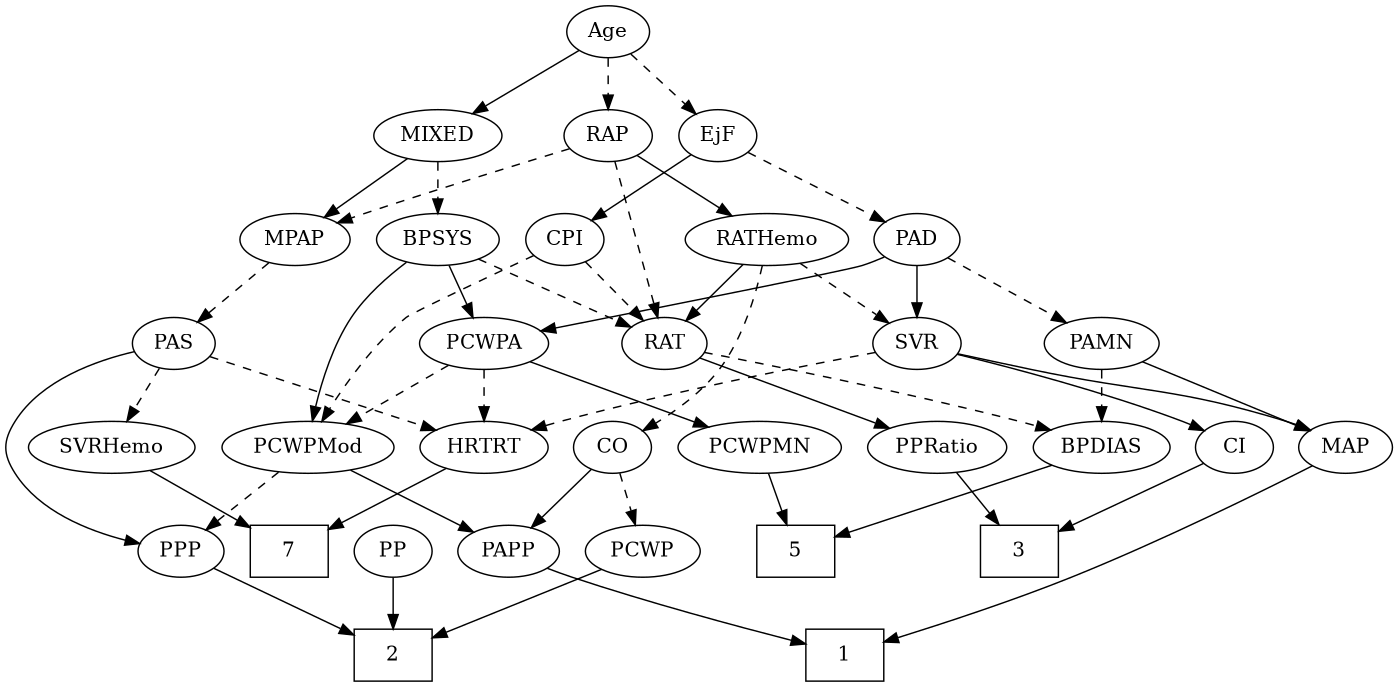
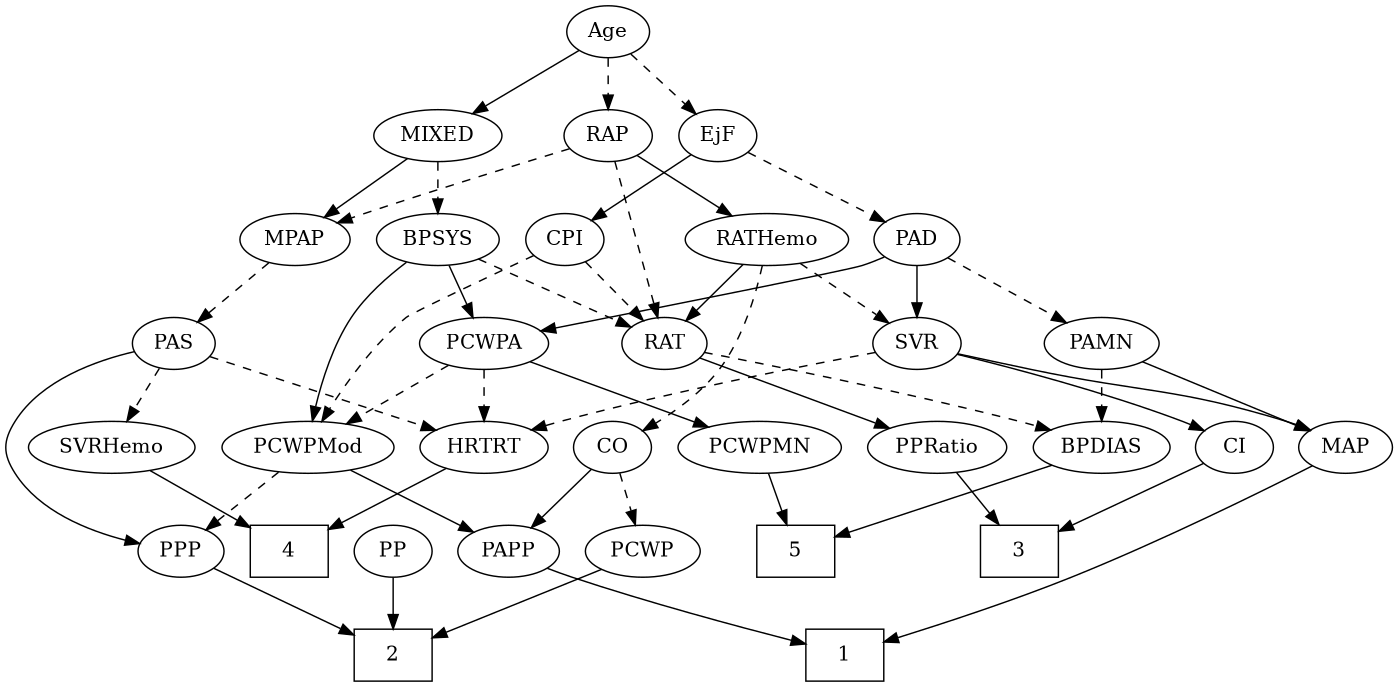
(289, 551) -> (289, 551)
